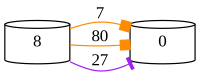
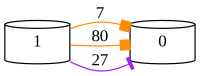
(37, 42) -> (37, 42)
